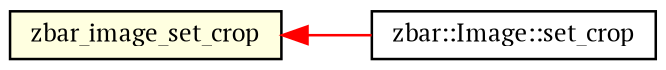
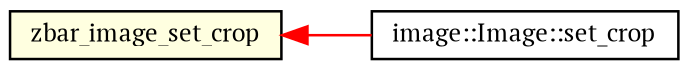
(514, 35) -> (525, 35)
